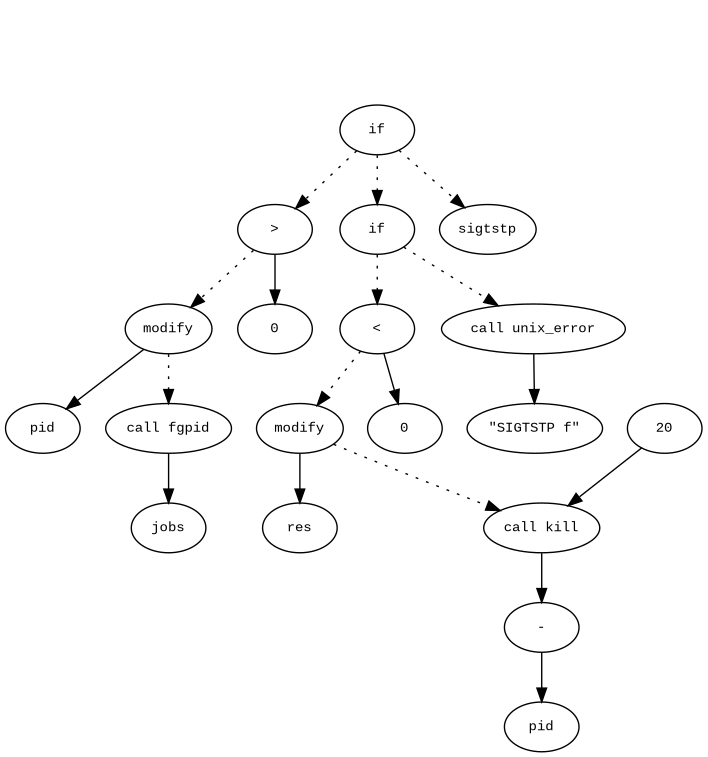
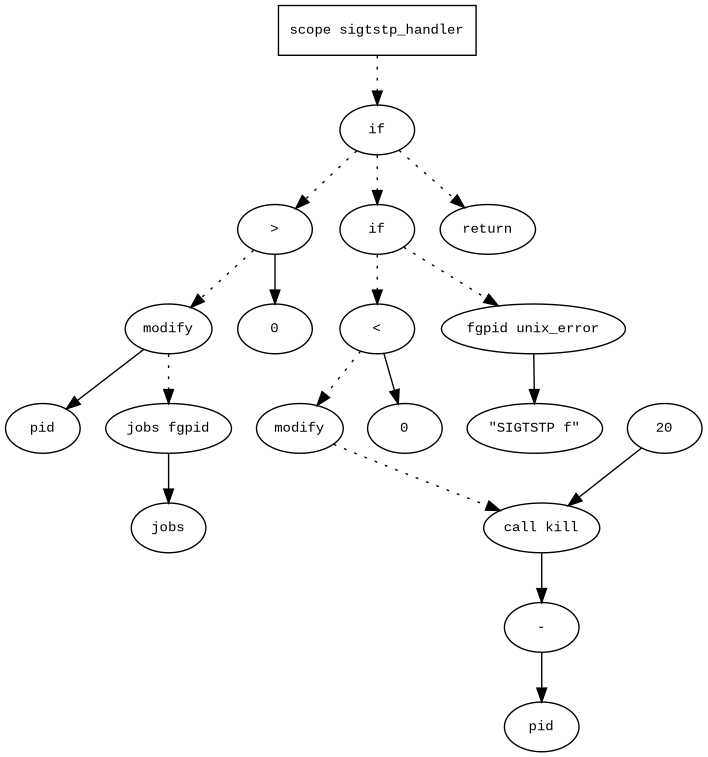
none -> (377, 30)
(488, 229) -> (488, 229)
(533, 329) -> (533, 329)
(169, 428) -> (169, 428)
(300, 528) -> none
